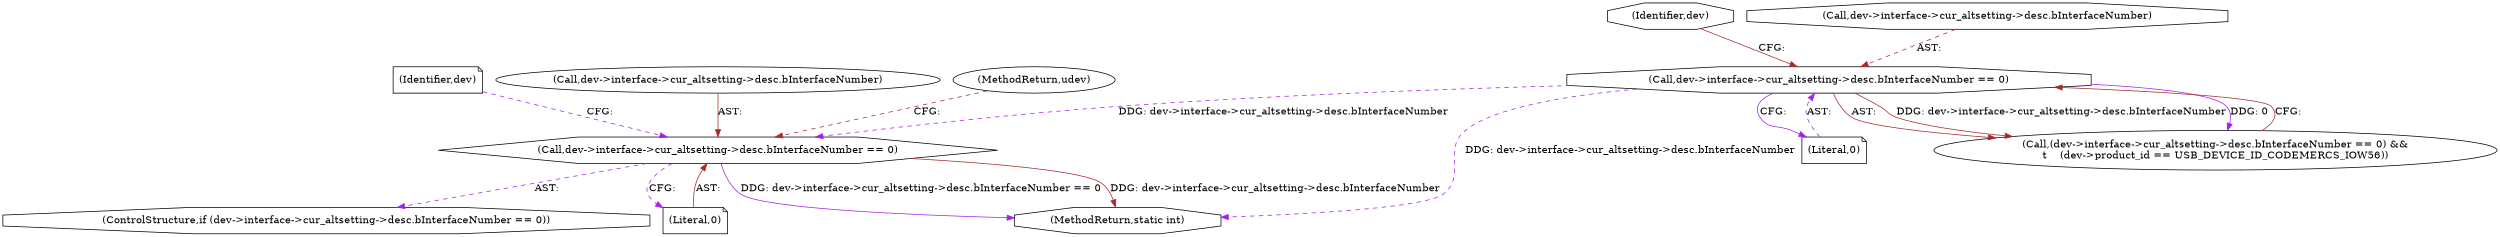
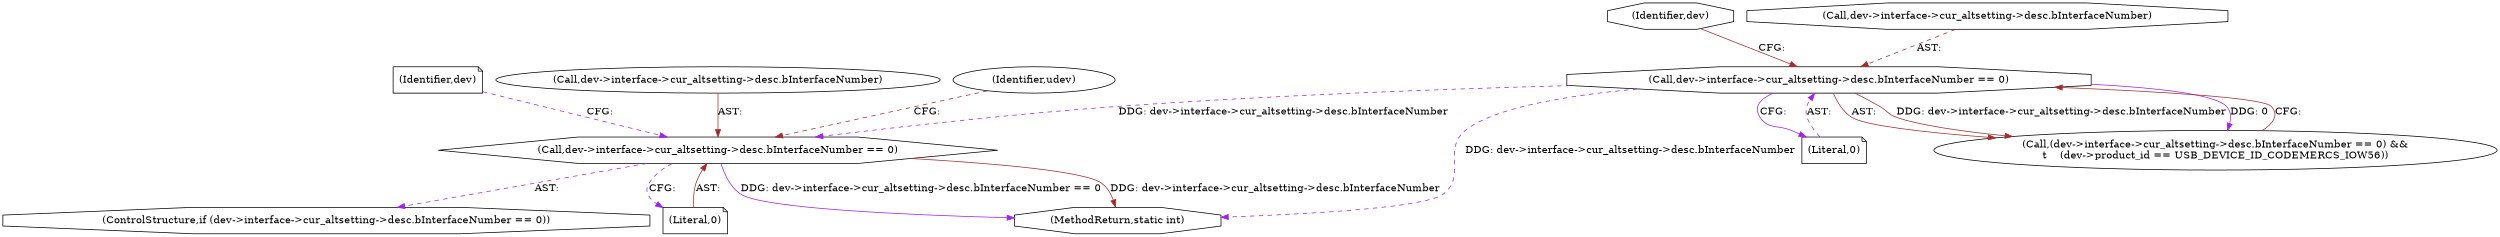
(1034, 80) -> (1034, 80)
